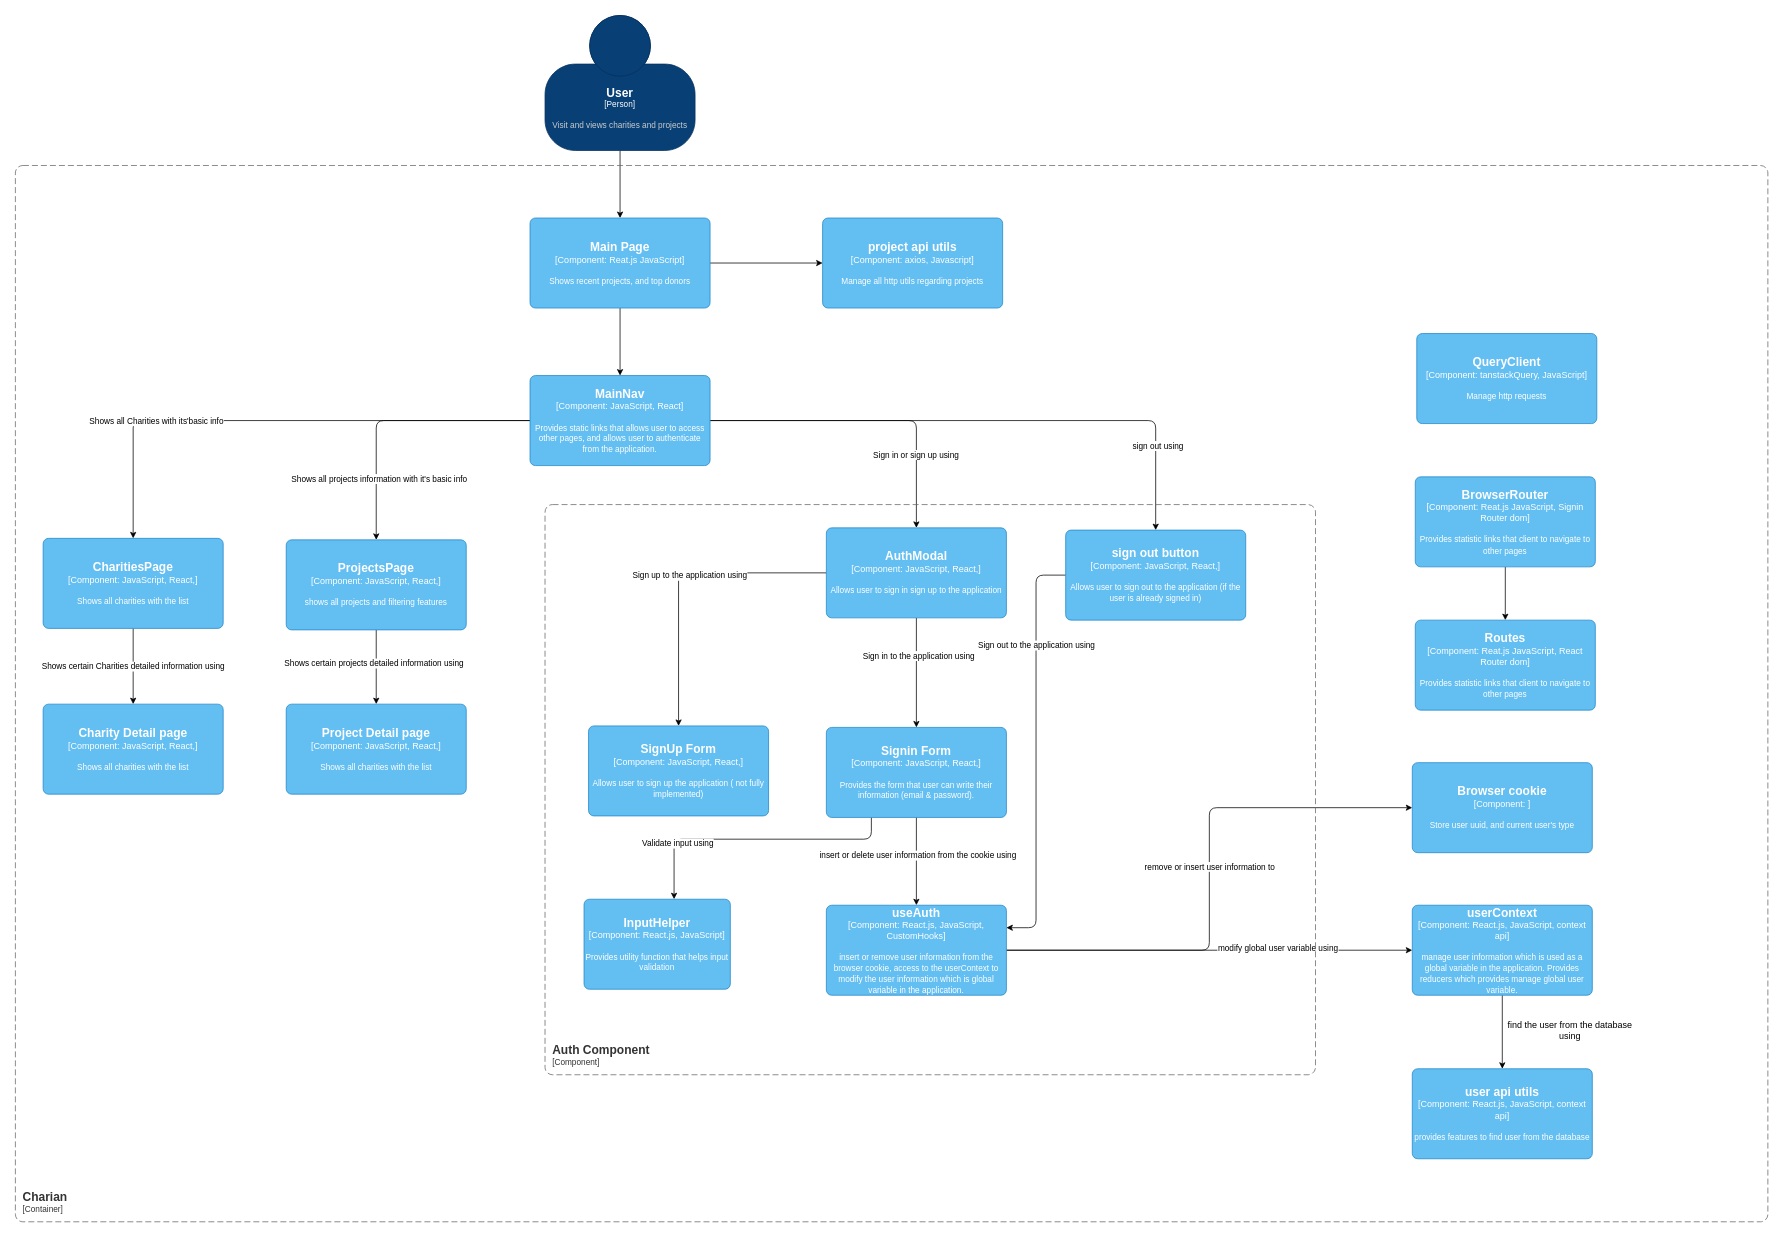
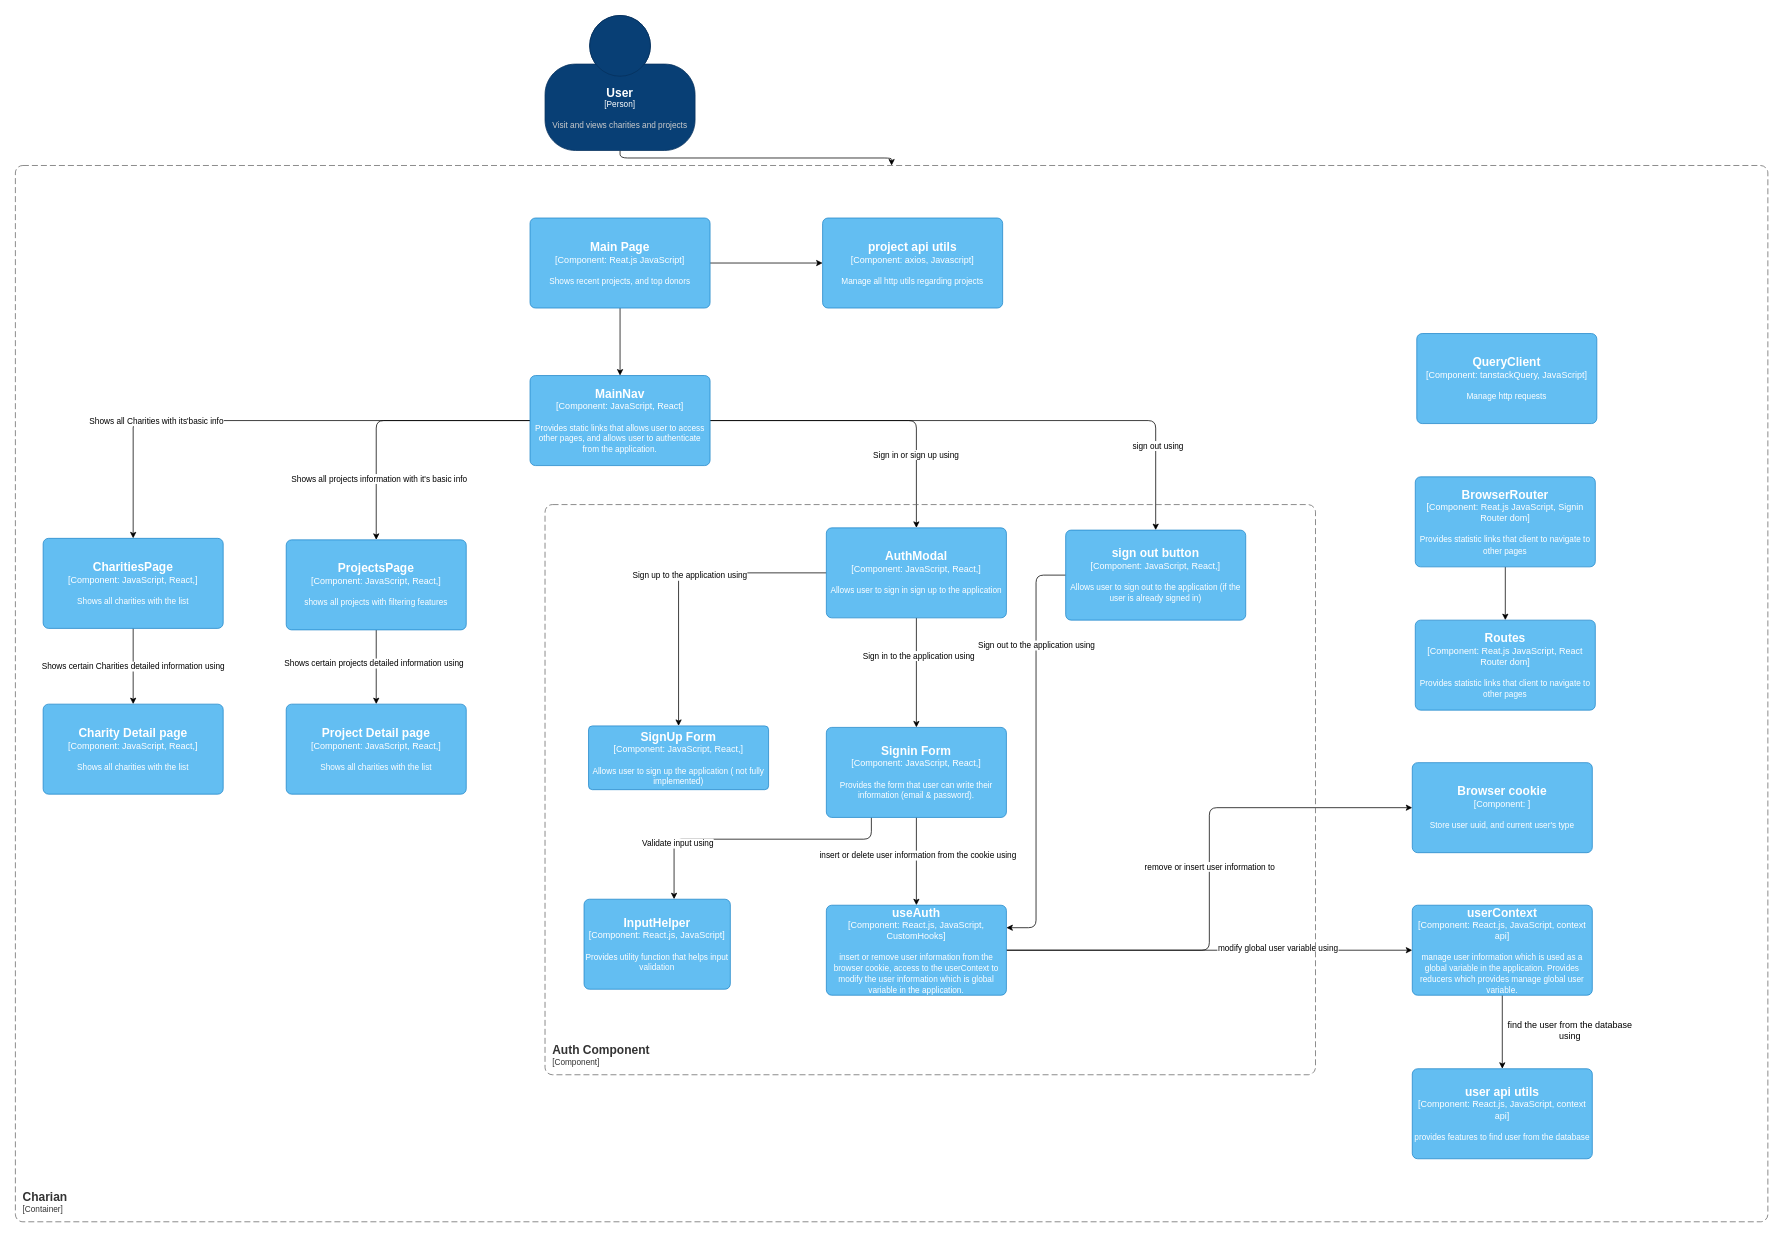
(620, 156) -> (890, 158)
(376, 585) -> (376, 585)
(678, 771) -> (678, 758)
